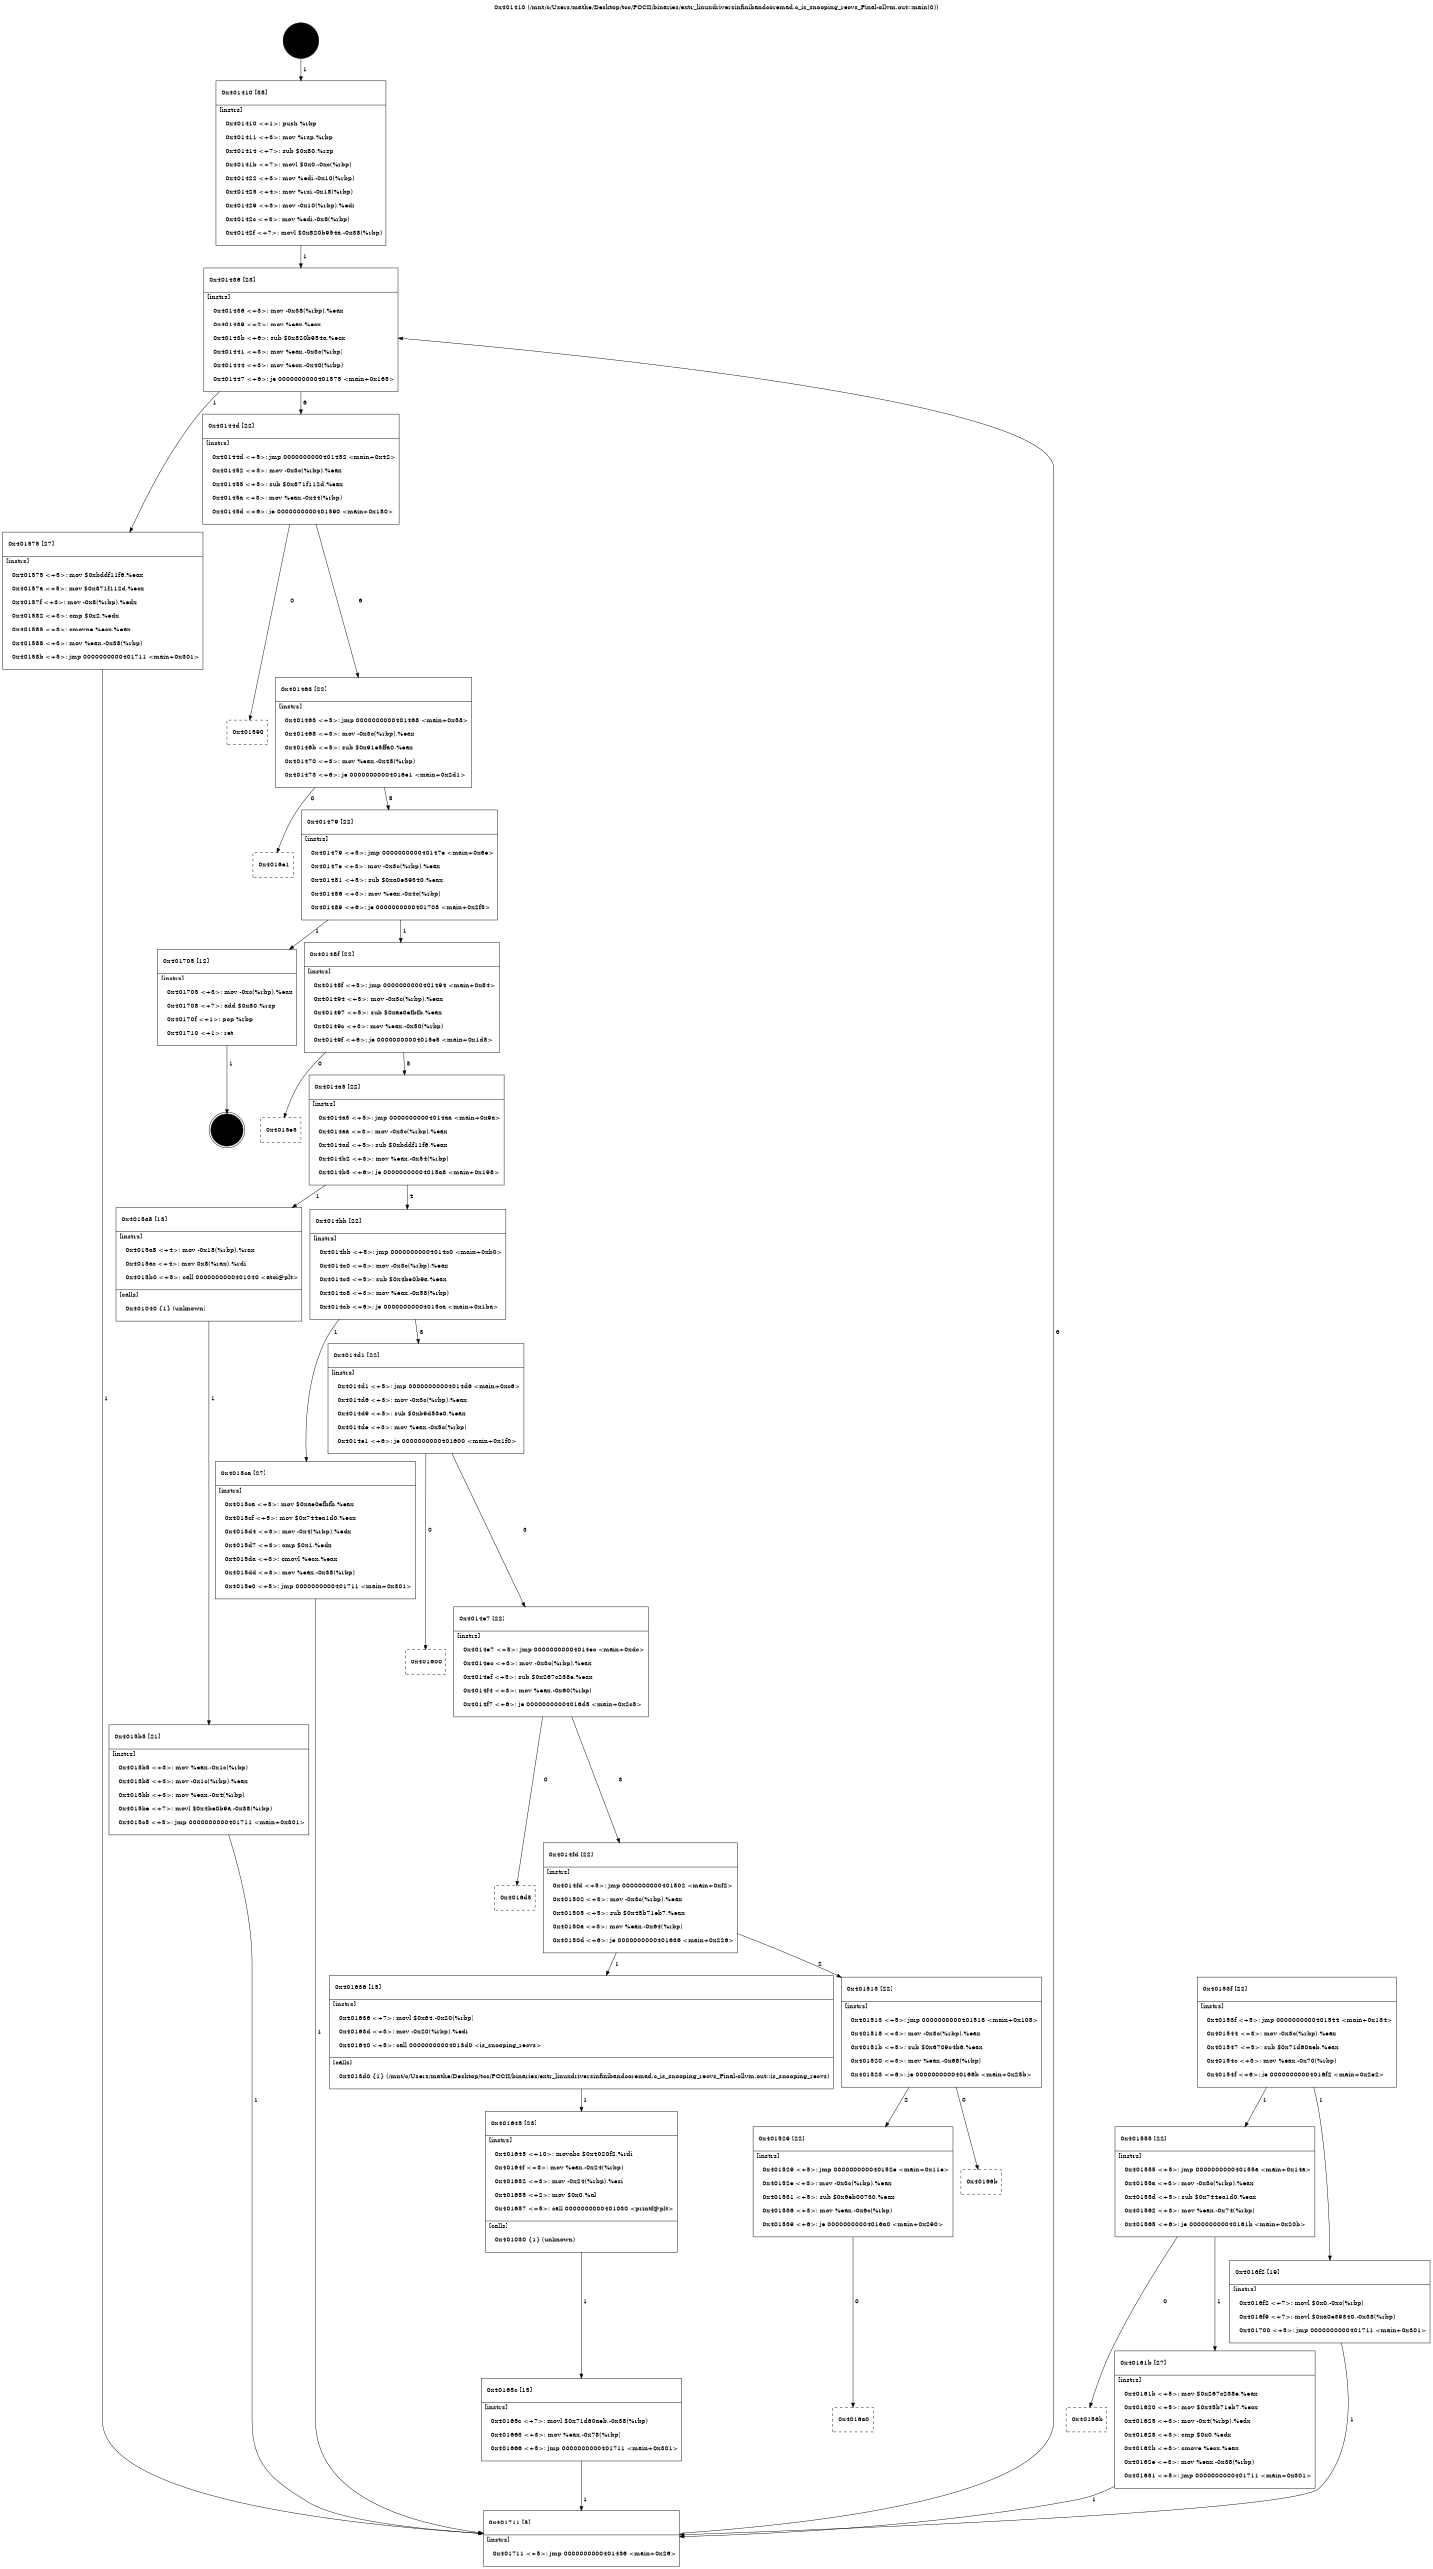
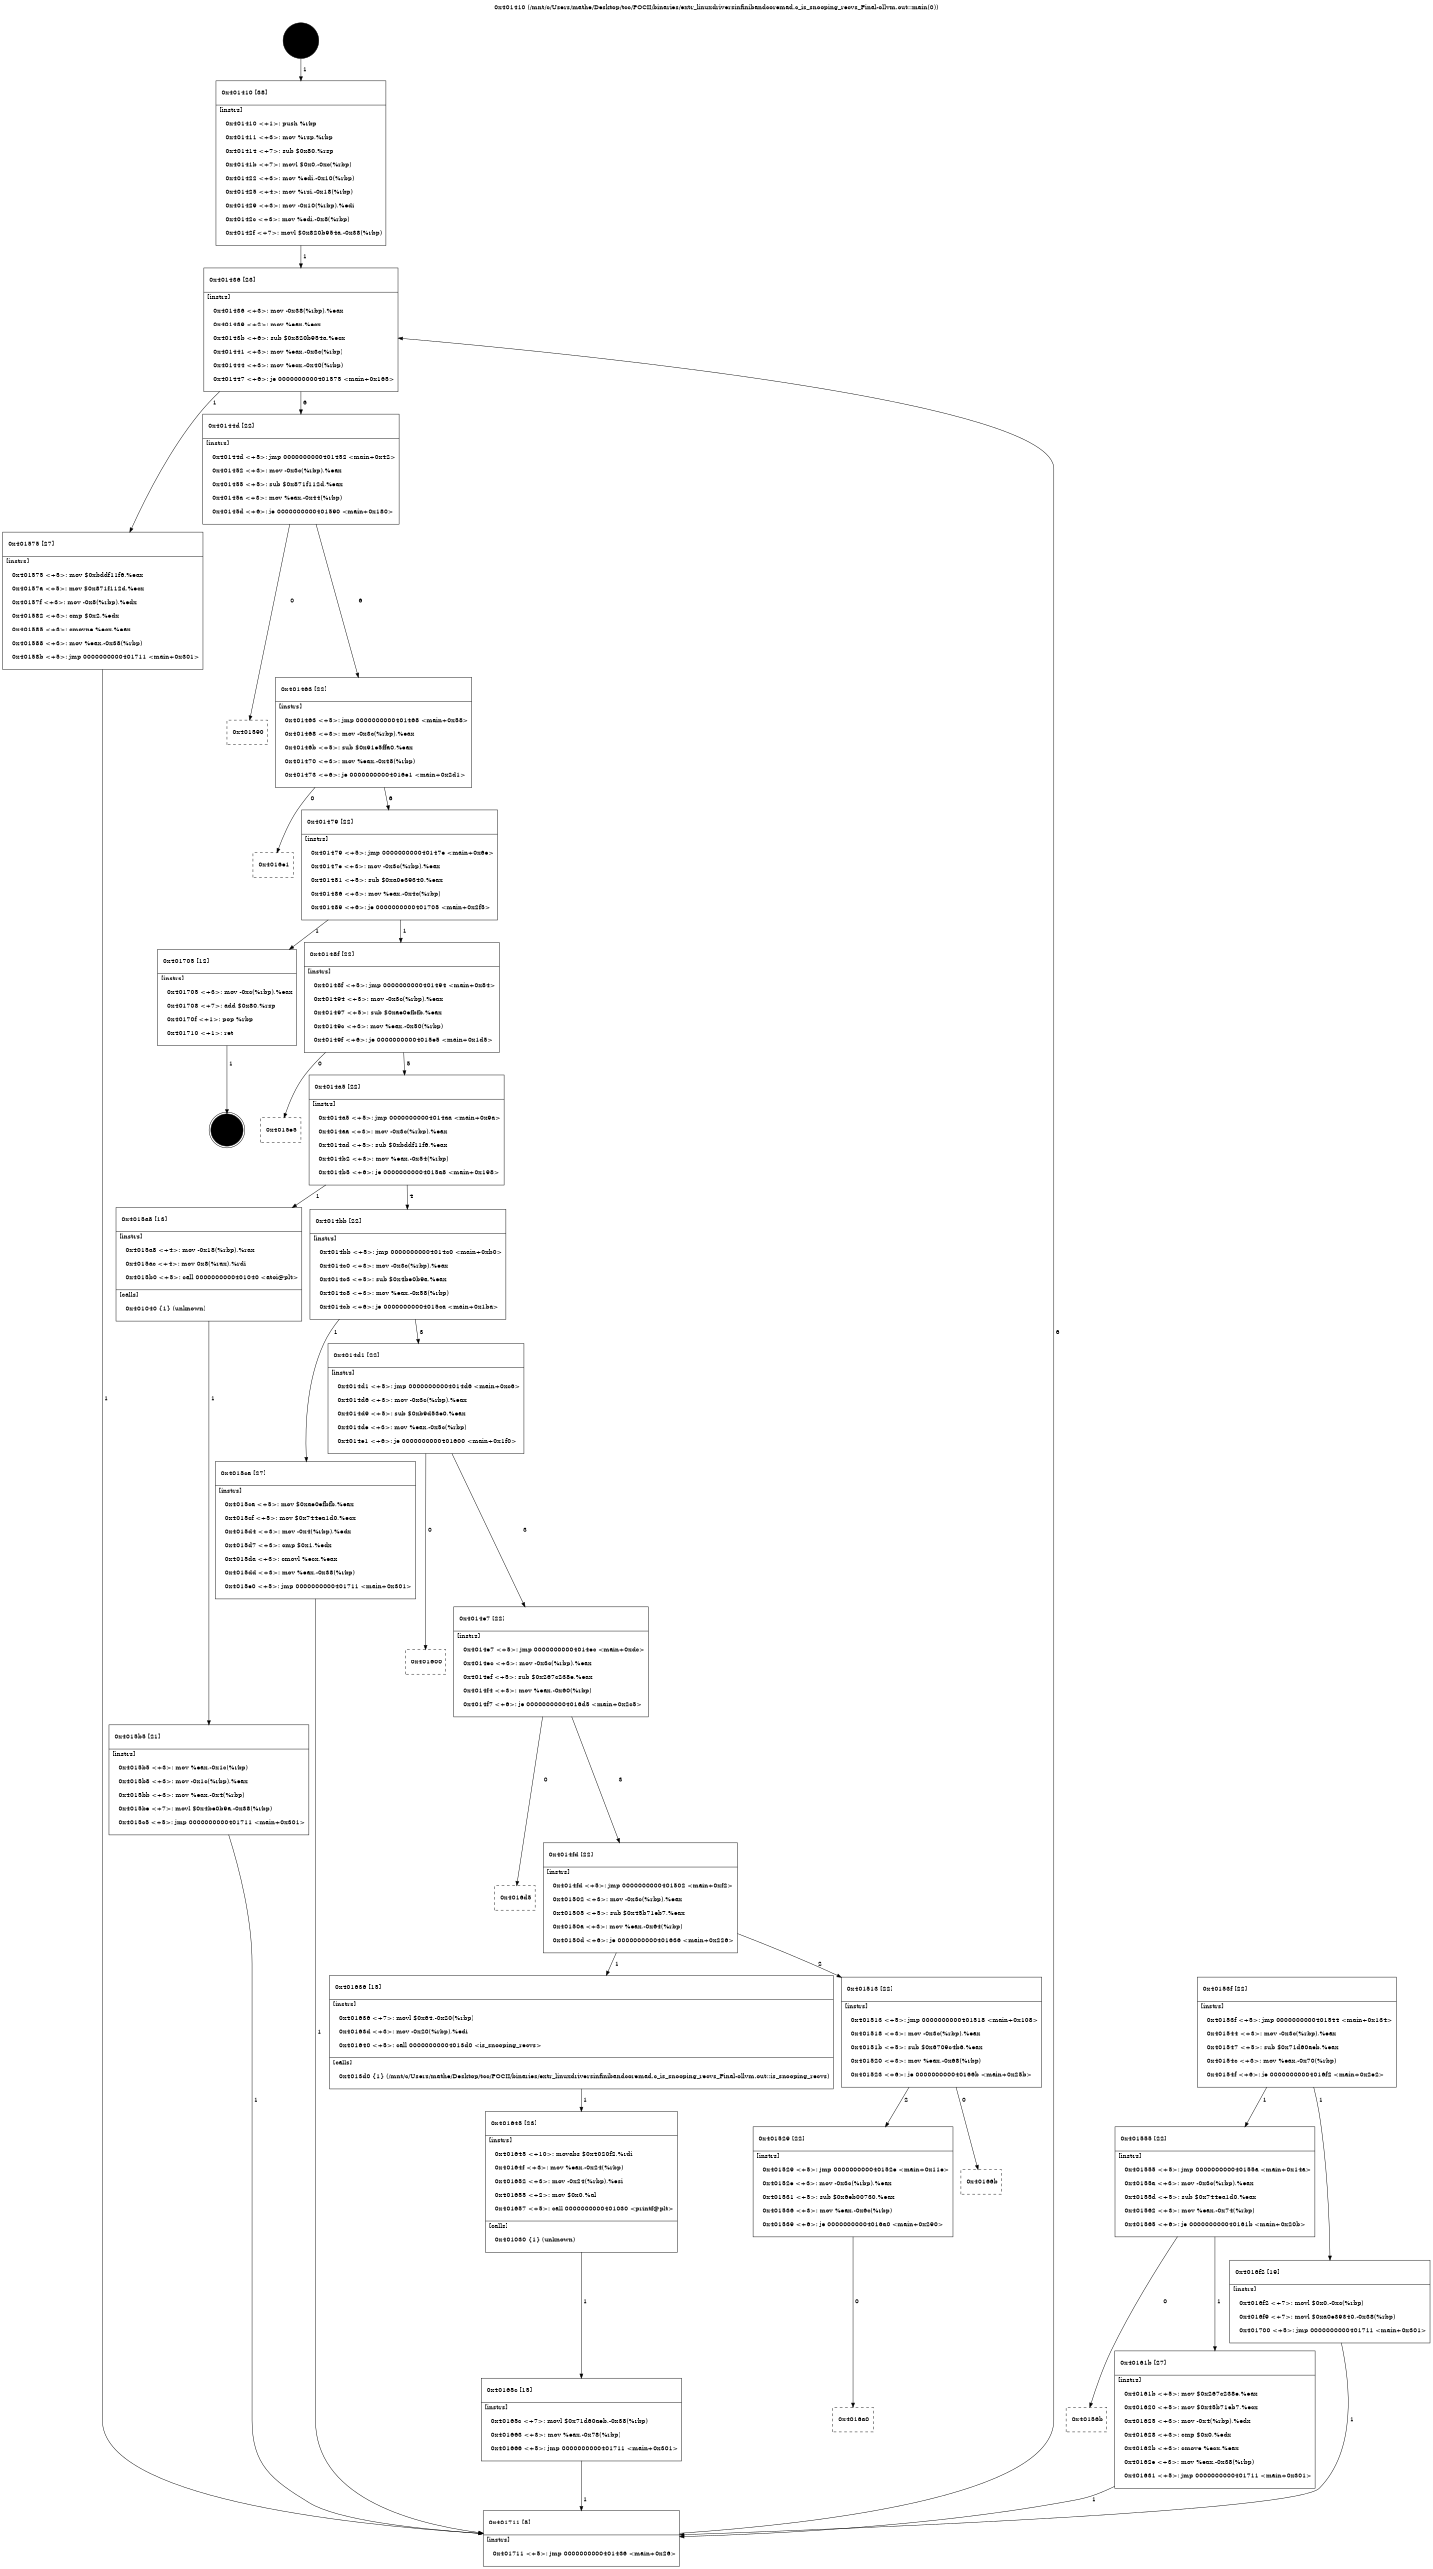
(390, 799) -> (390, 799)
